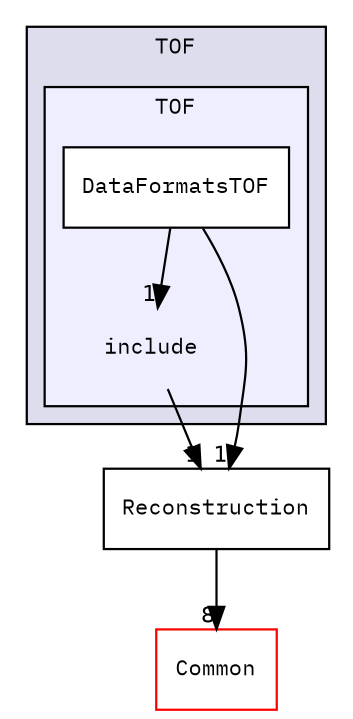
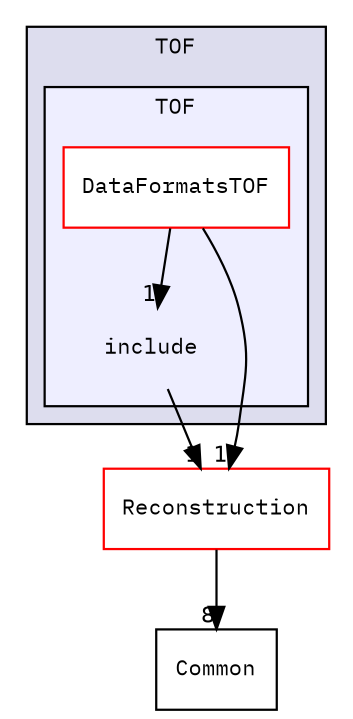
(176, 187) -> (176, 187)
(216, 509) -> (216, 509)
(216, 670) -> (216, 670)
